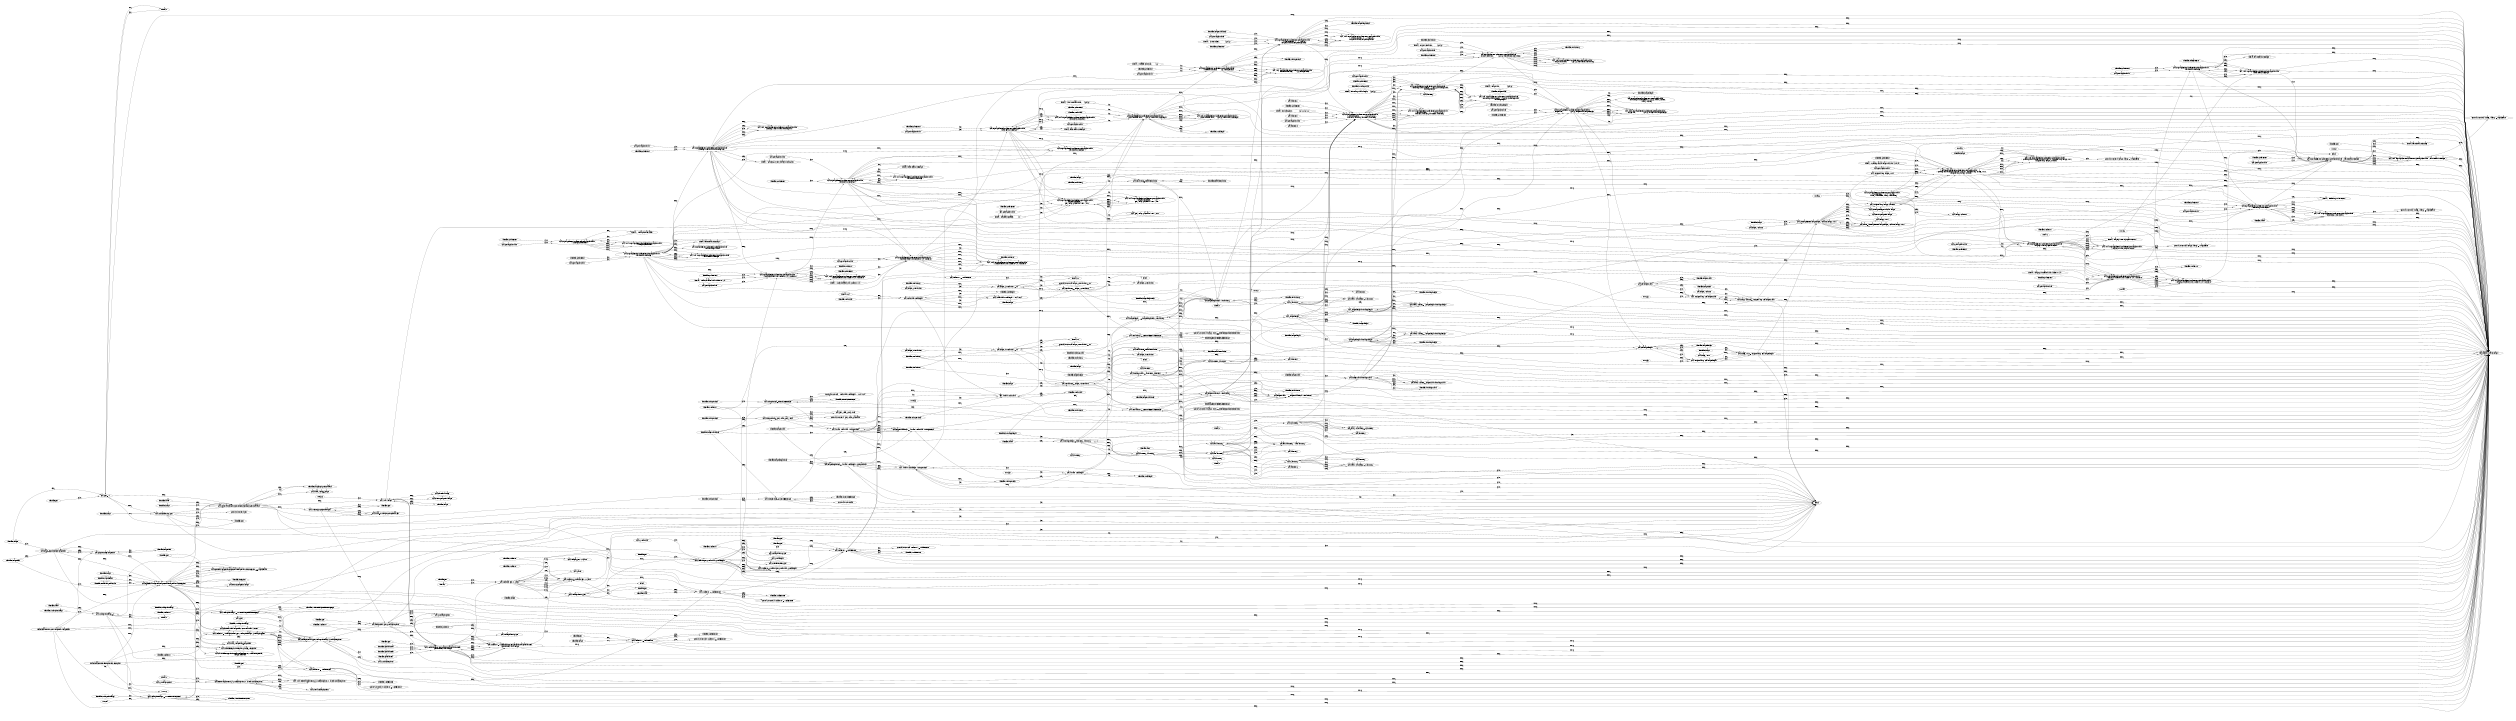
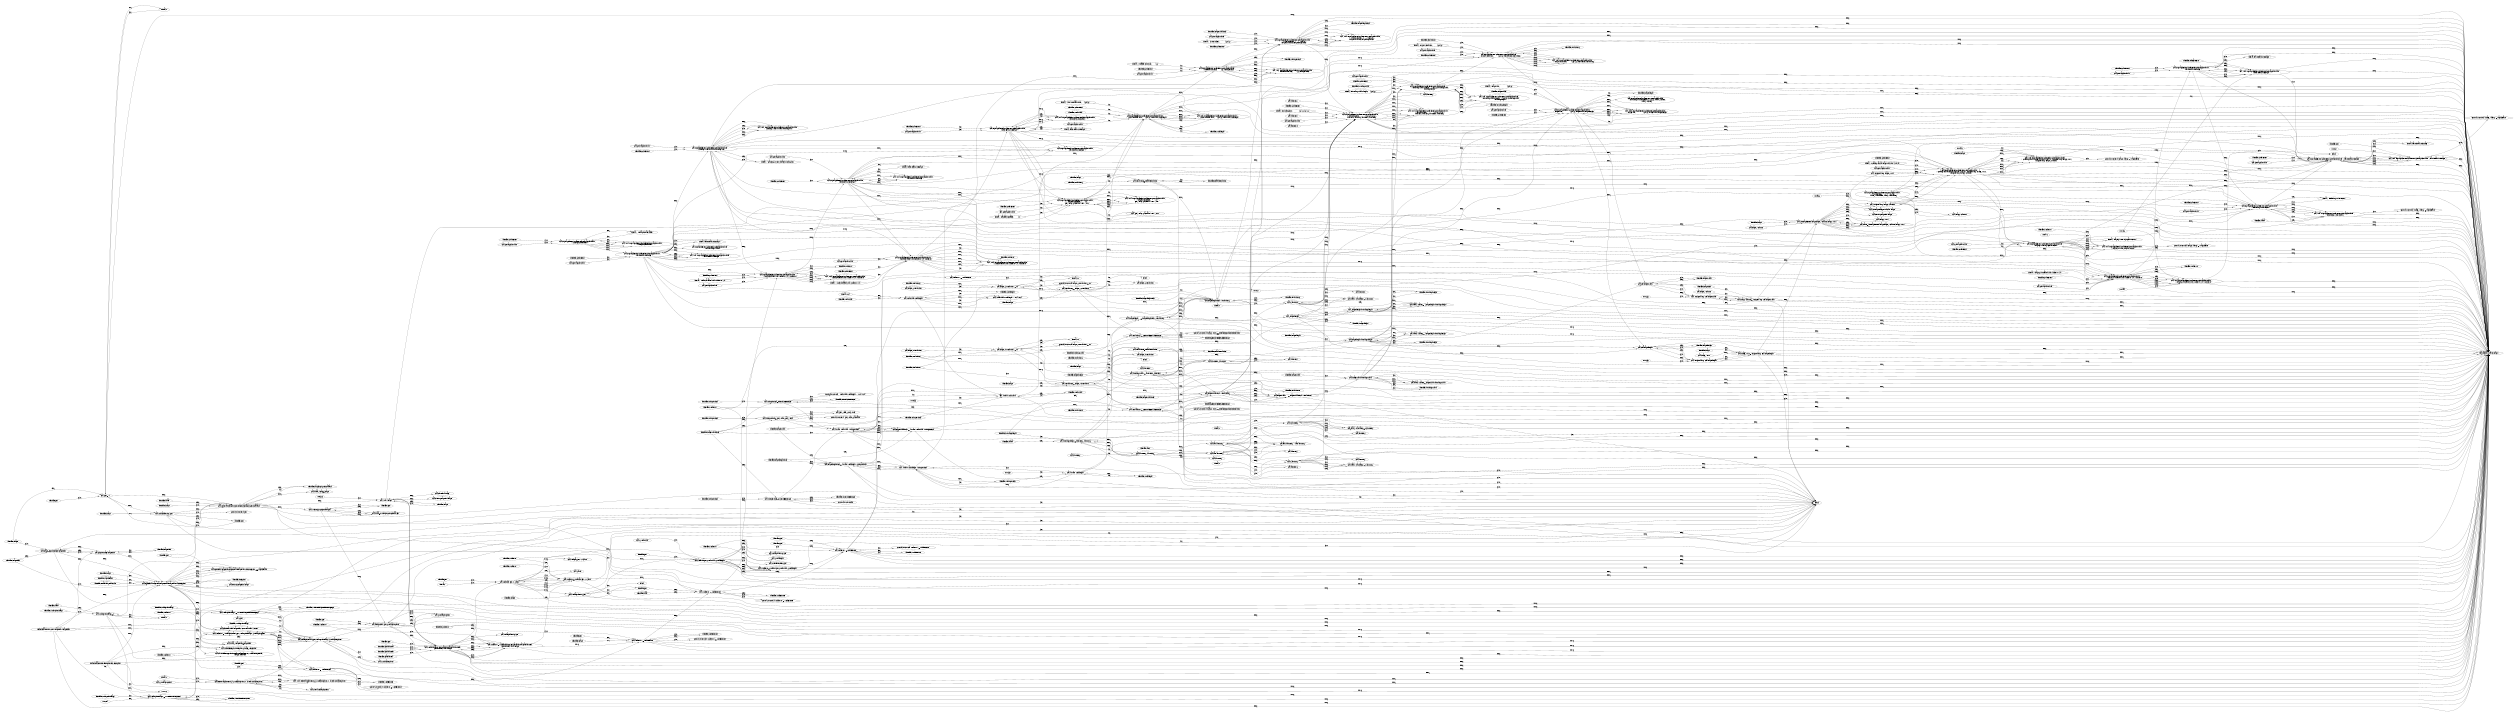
none -> (1797, 311)
none -> (1257, 332)
